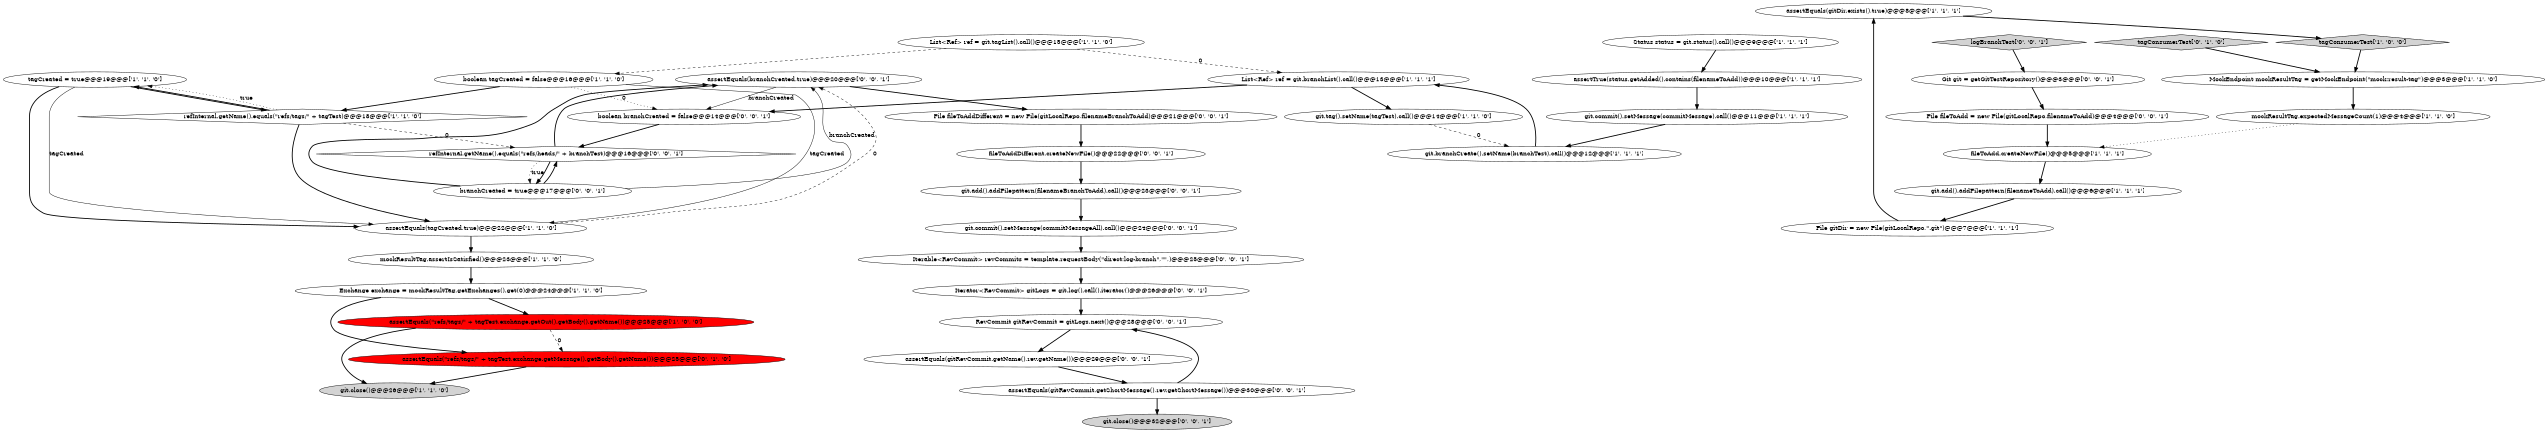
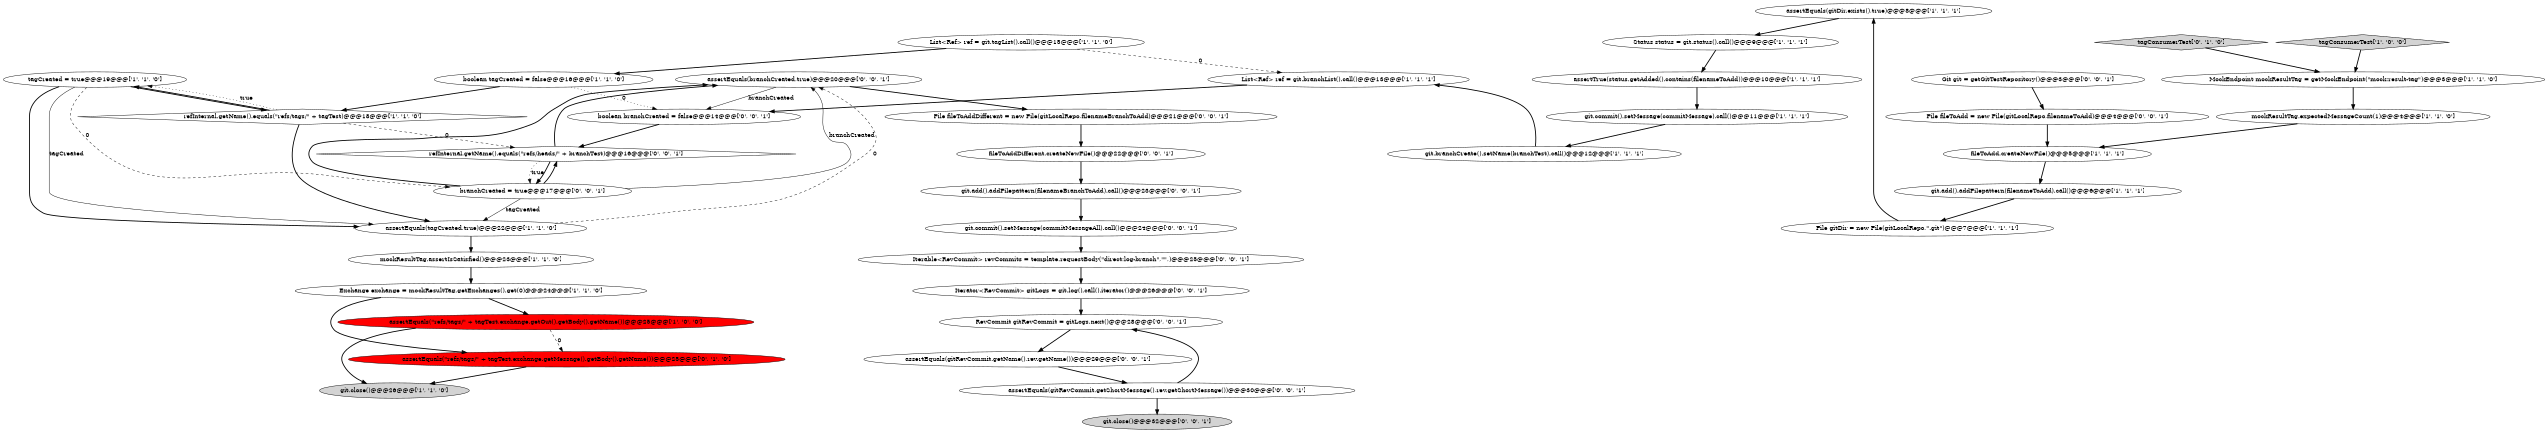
(2140, 26) -> (1799, 26)
(2009, 42) -> none
(783, 61) -> (783, 61)
(1404, 117) -> none
(2201, 135) -> (2201, 135)
(796, 164) -> (504, 209)
none -> (230, 175)
